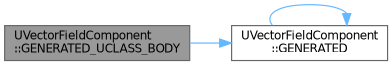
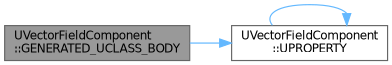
(310, 43) -> (310, 43)
